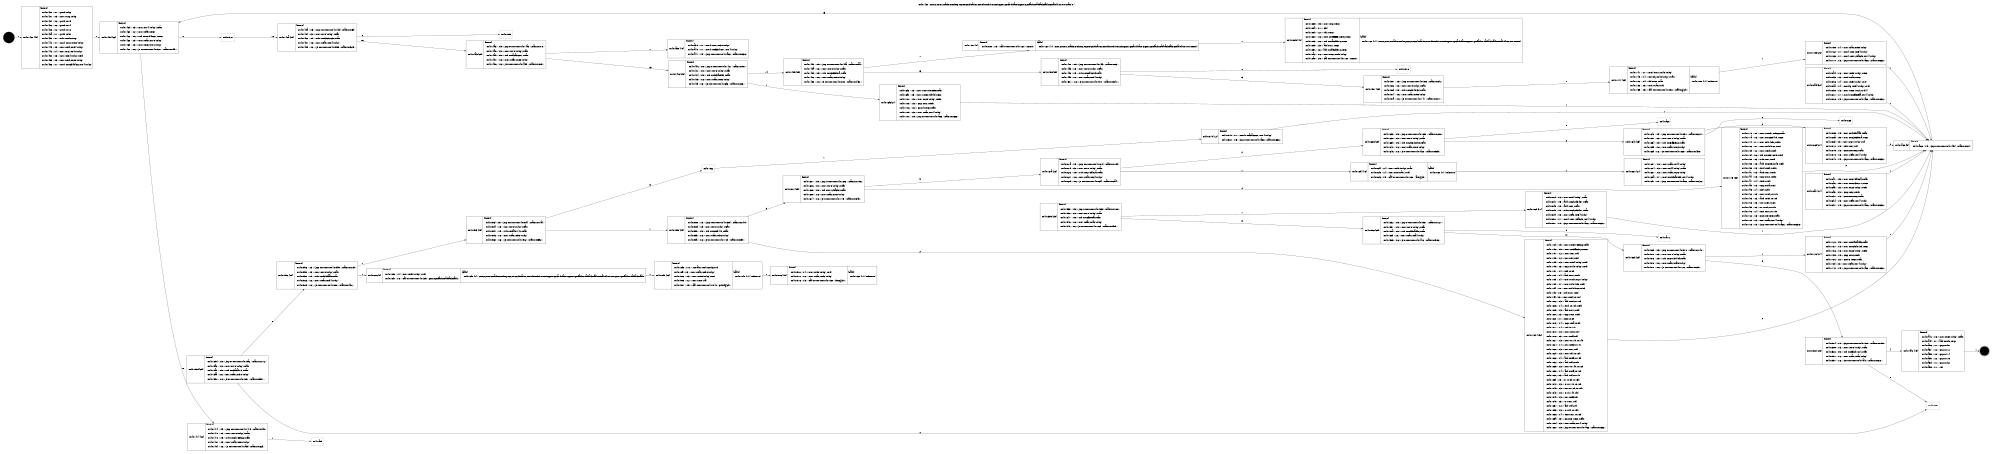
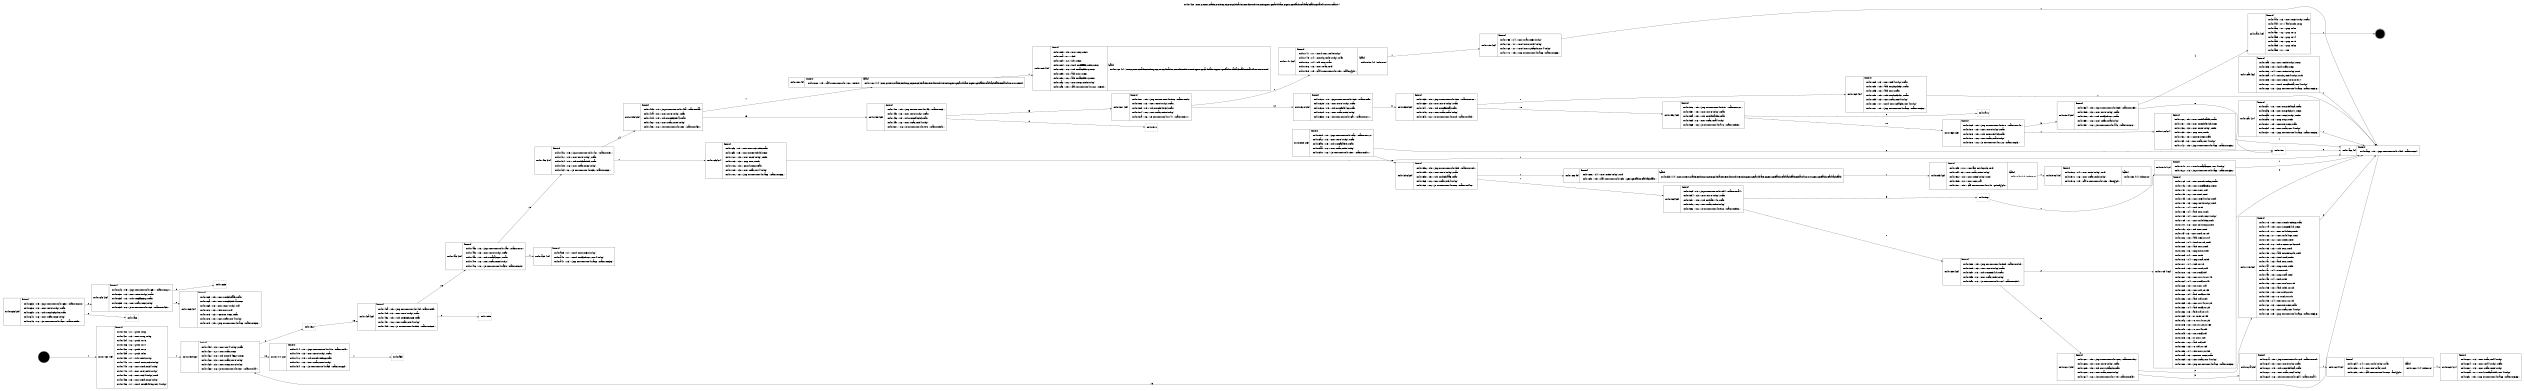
none -> (1333, 107)
(1889, 145) -> (2312, 150)
(1241, 157) -> none
